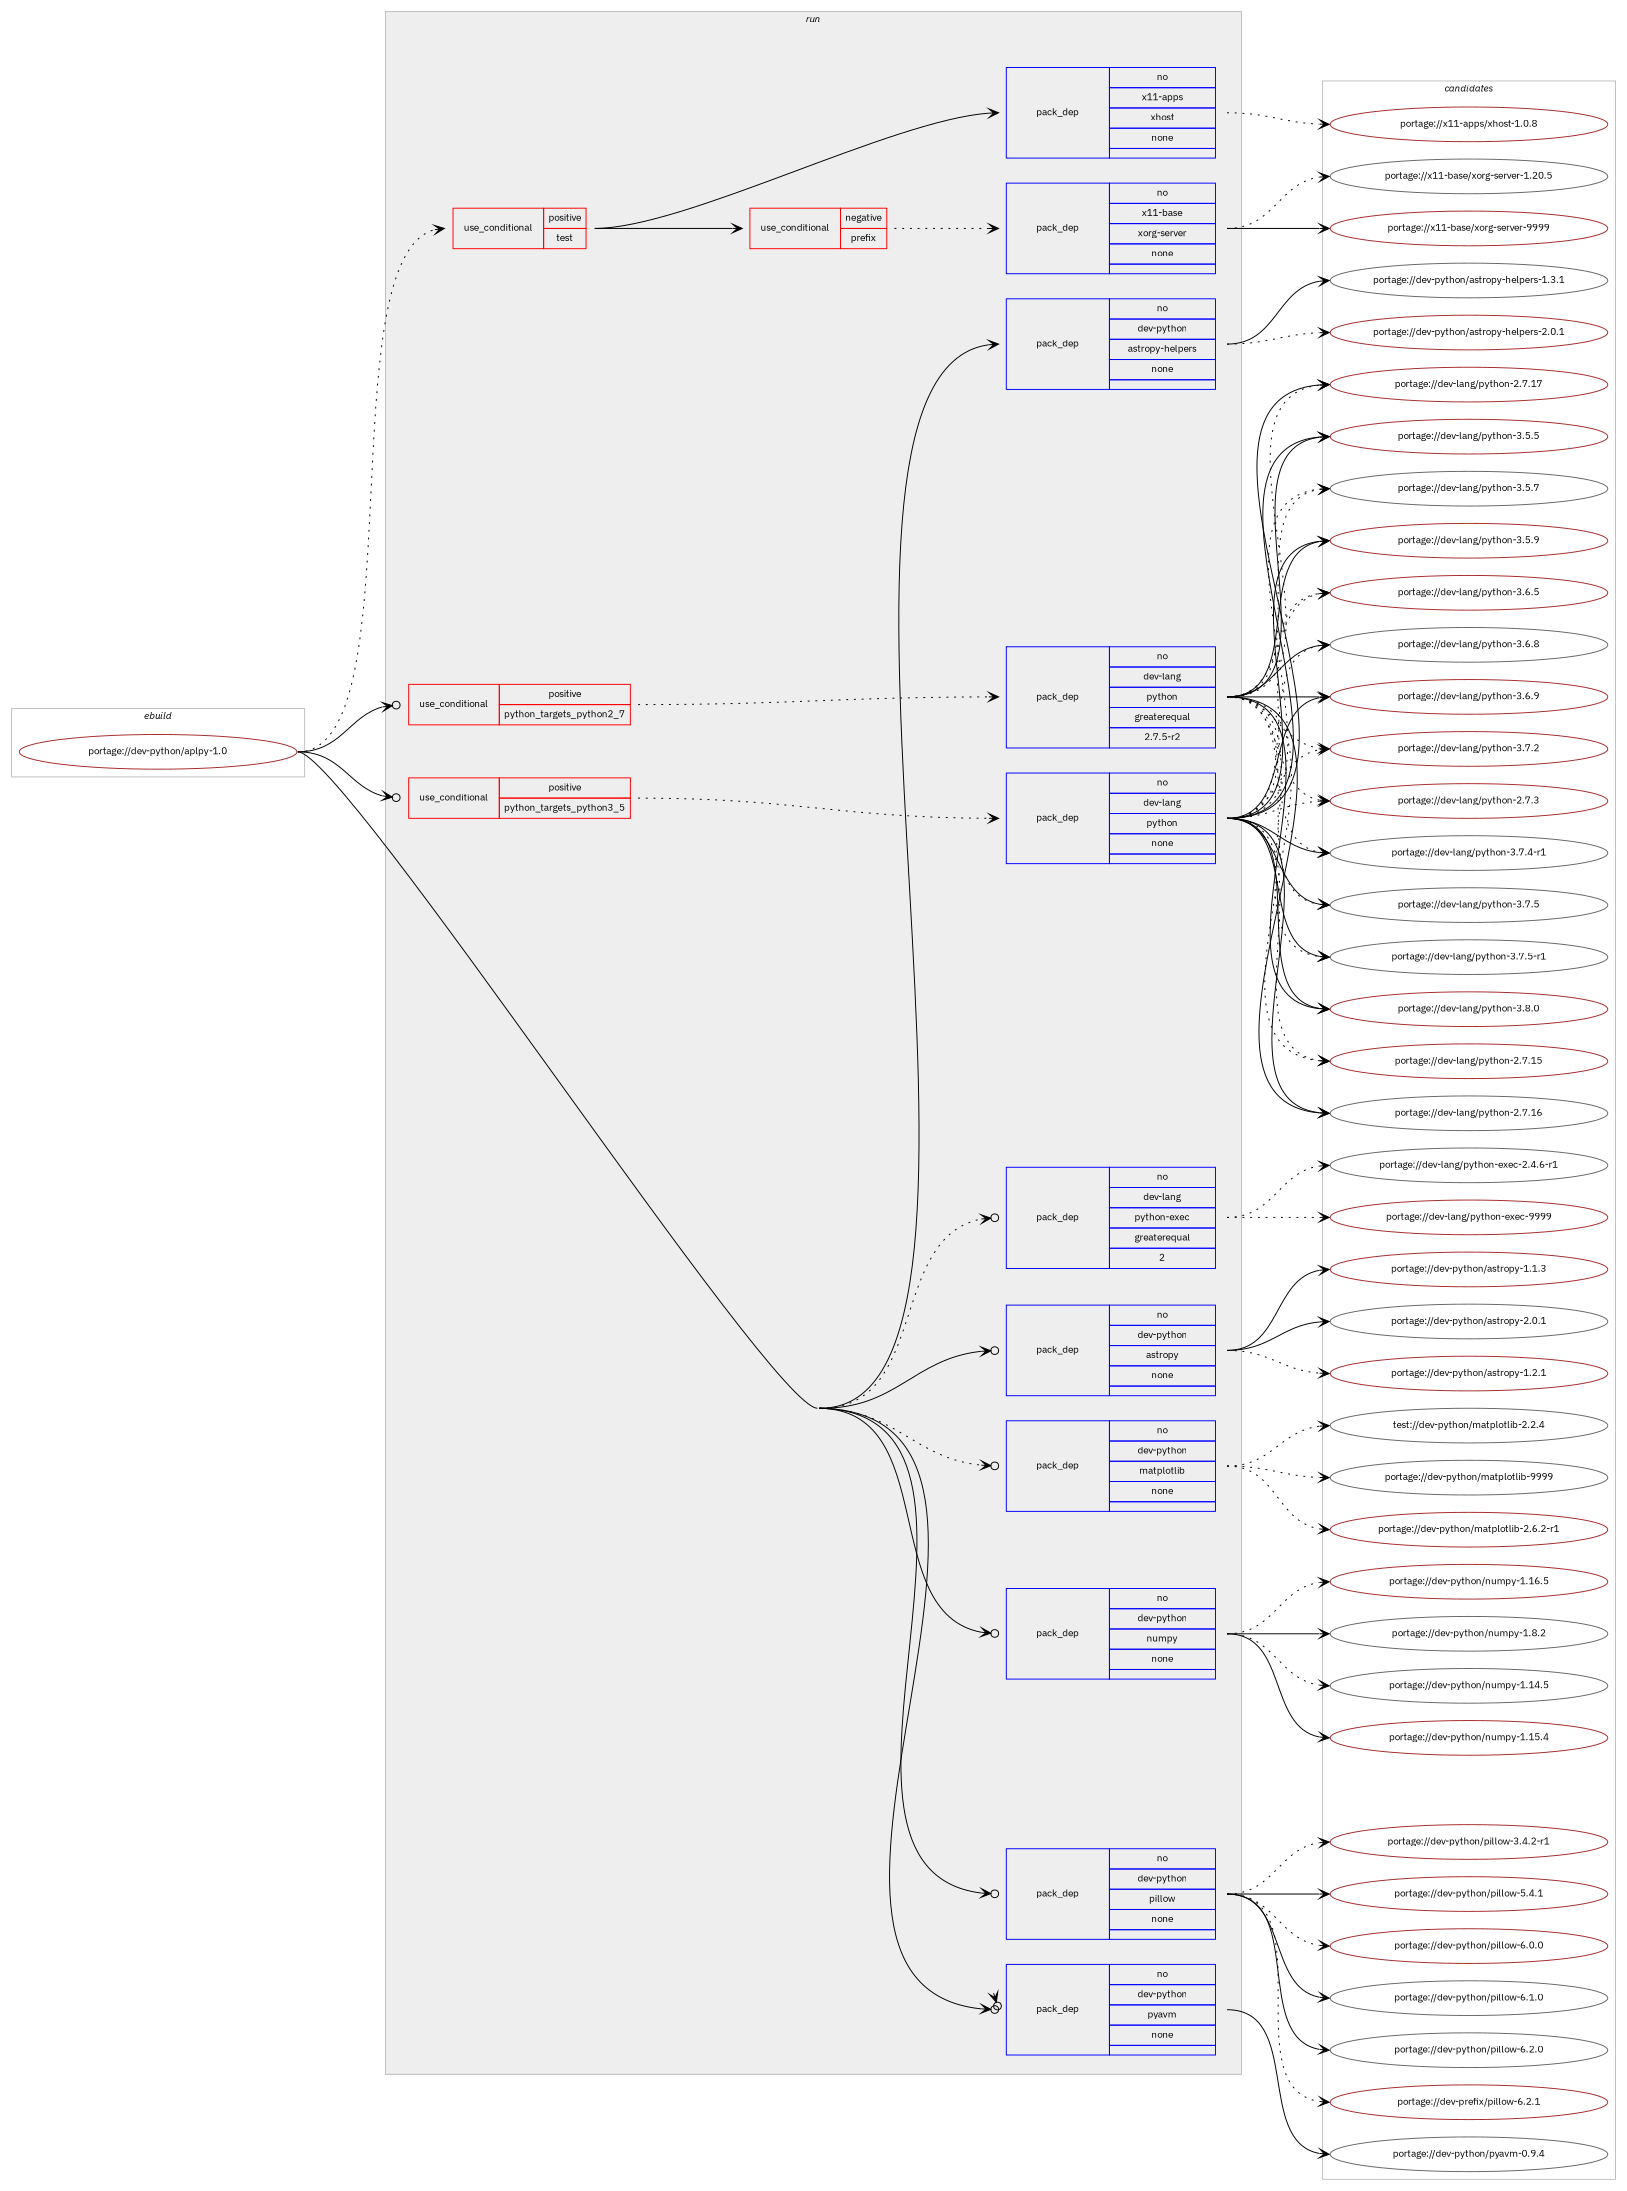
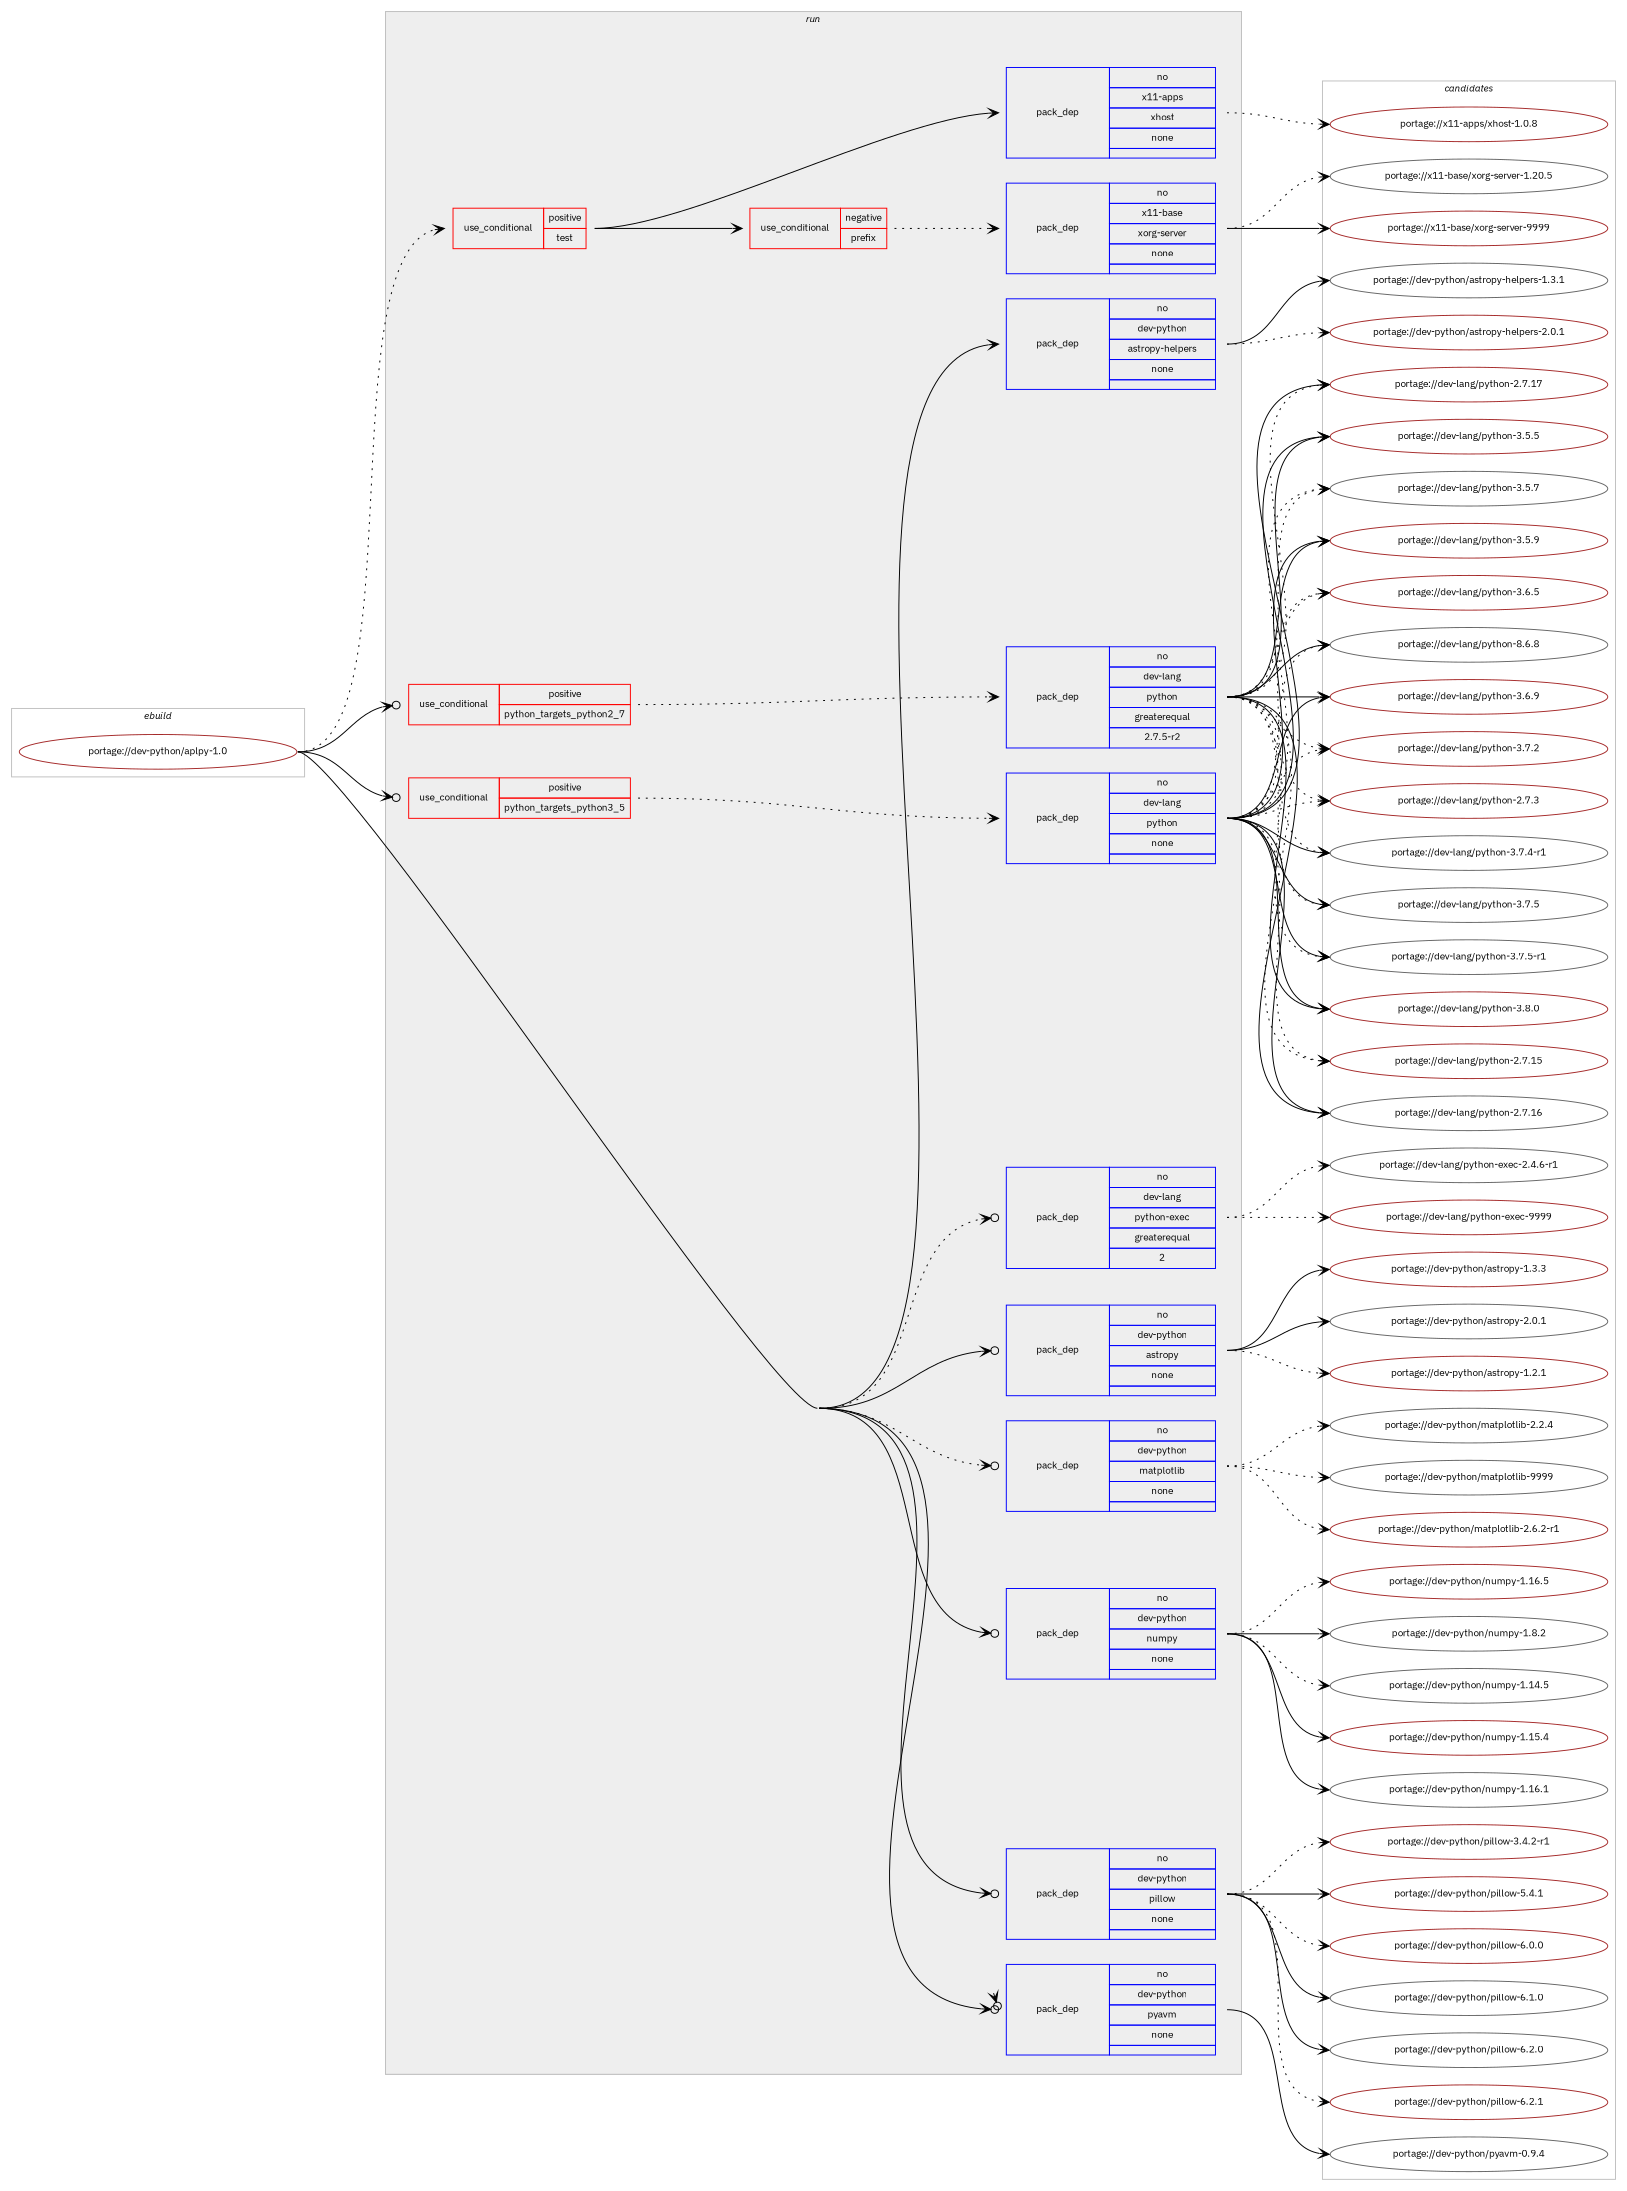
(1469, 645) -> (1469, 645)
(1469, 1269) -> (1469, 1269)
(1469, 1426) -> (1469, 1426)
none -> (1469, 1790)
(1469, 2102) -> (1469, 2102)
